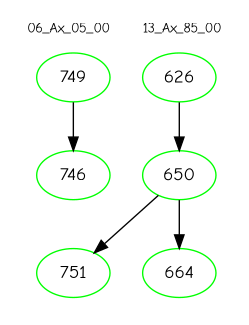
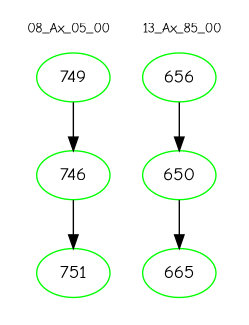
(69, 29) -> (69, 29)
(179, 77) -> (179, 77)
(141, 211) -> (73, 217)
(179, 273) -> (179, 273)
